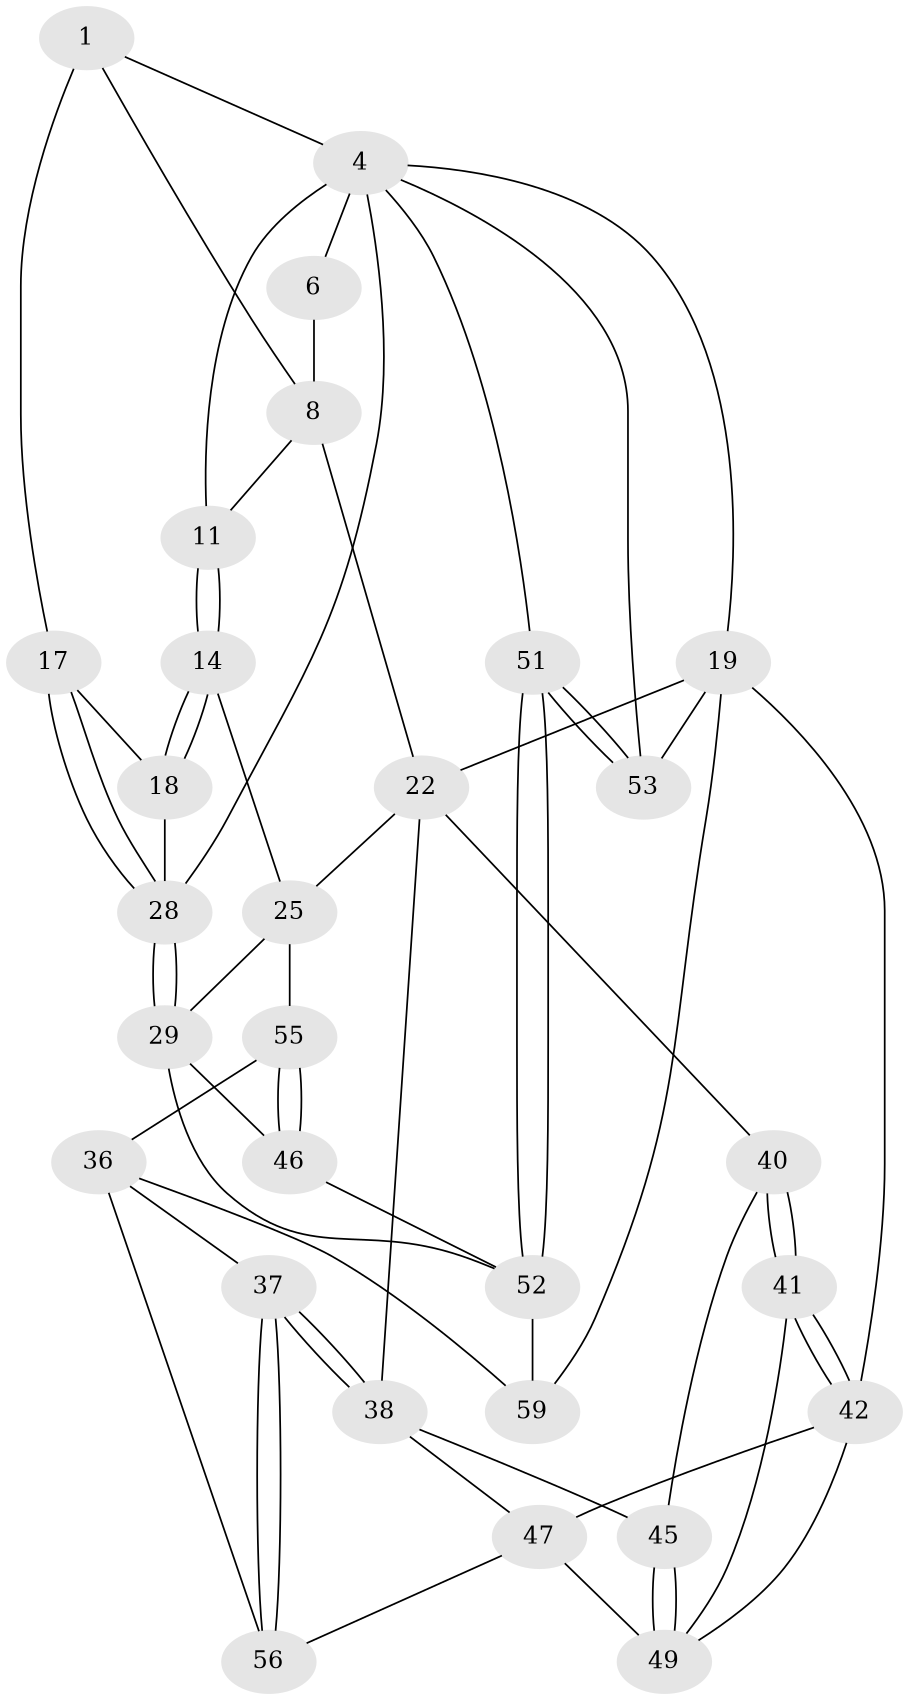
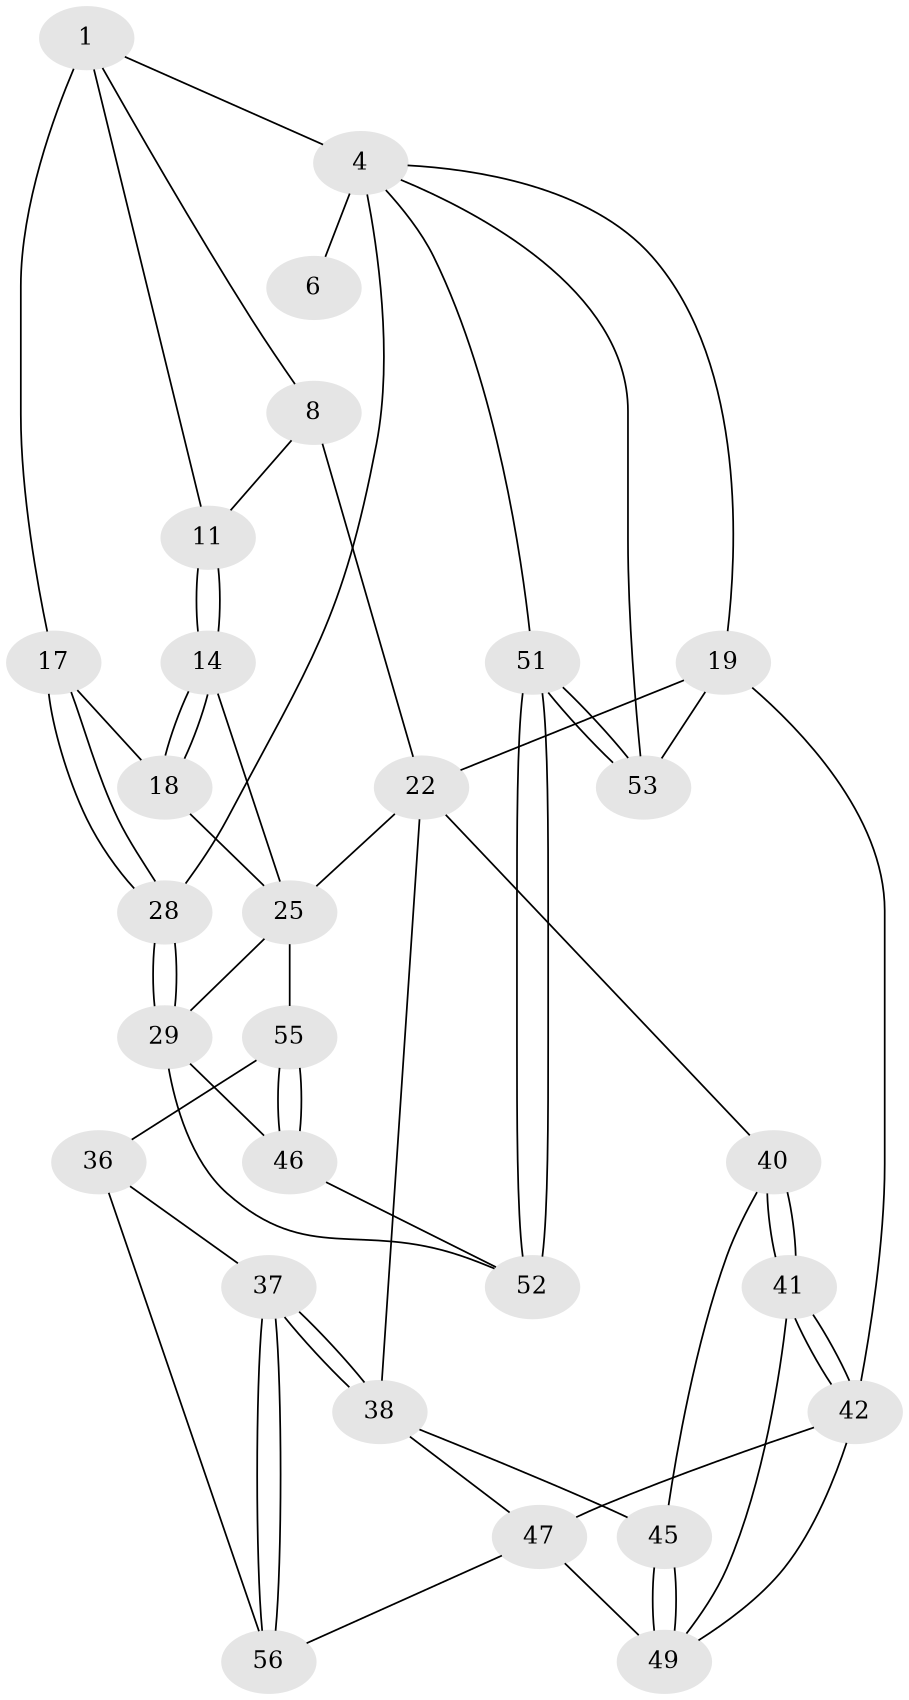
(224, 327) -> (147, 288)
(314, 351) -> none
(165, 850) -> (227, 850)
(533, 1412) -> none
